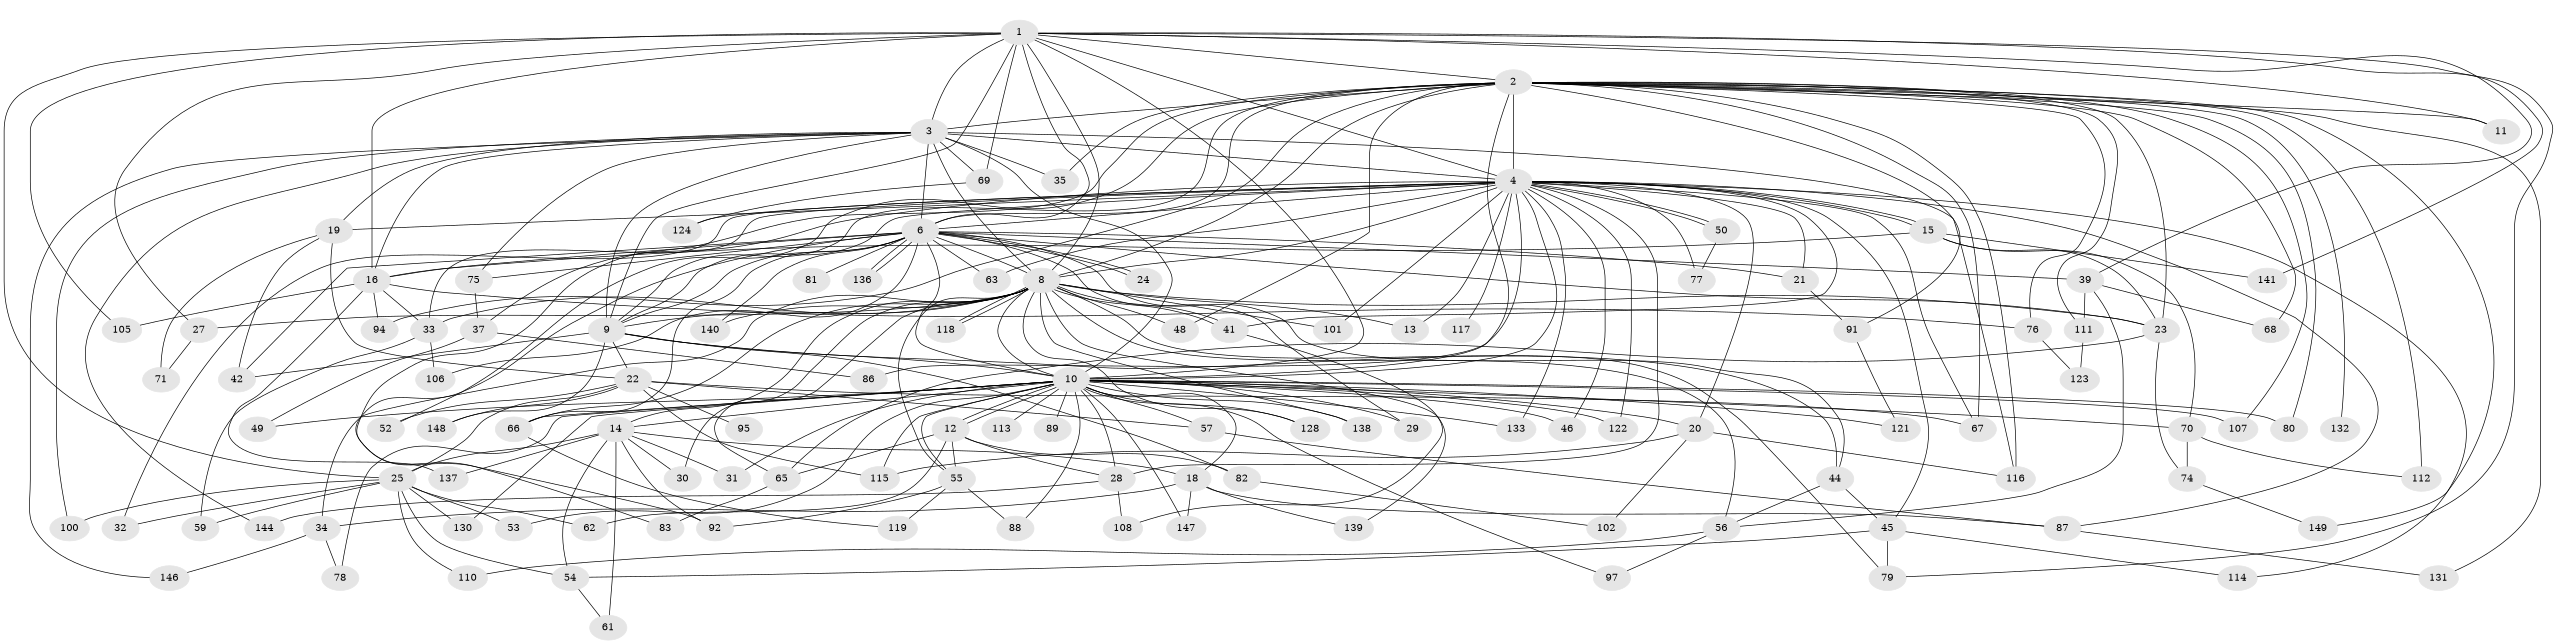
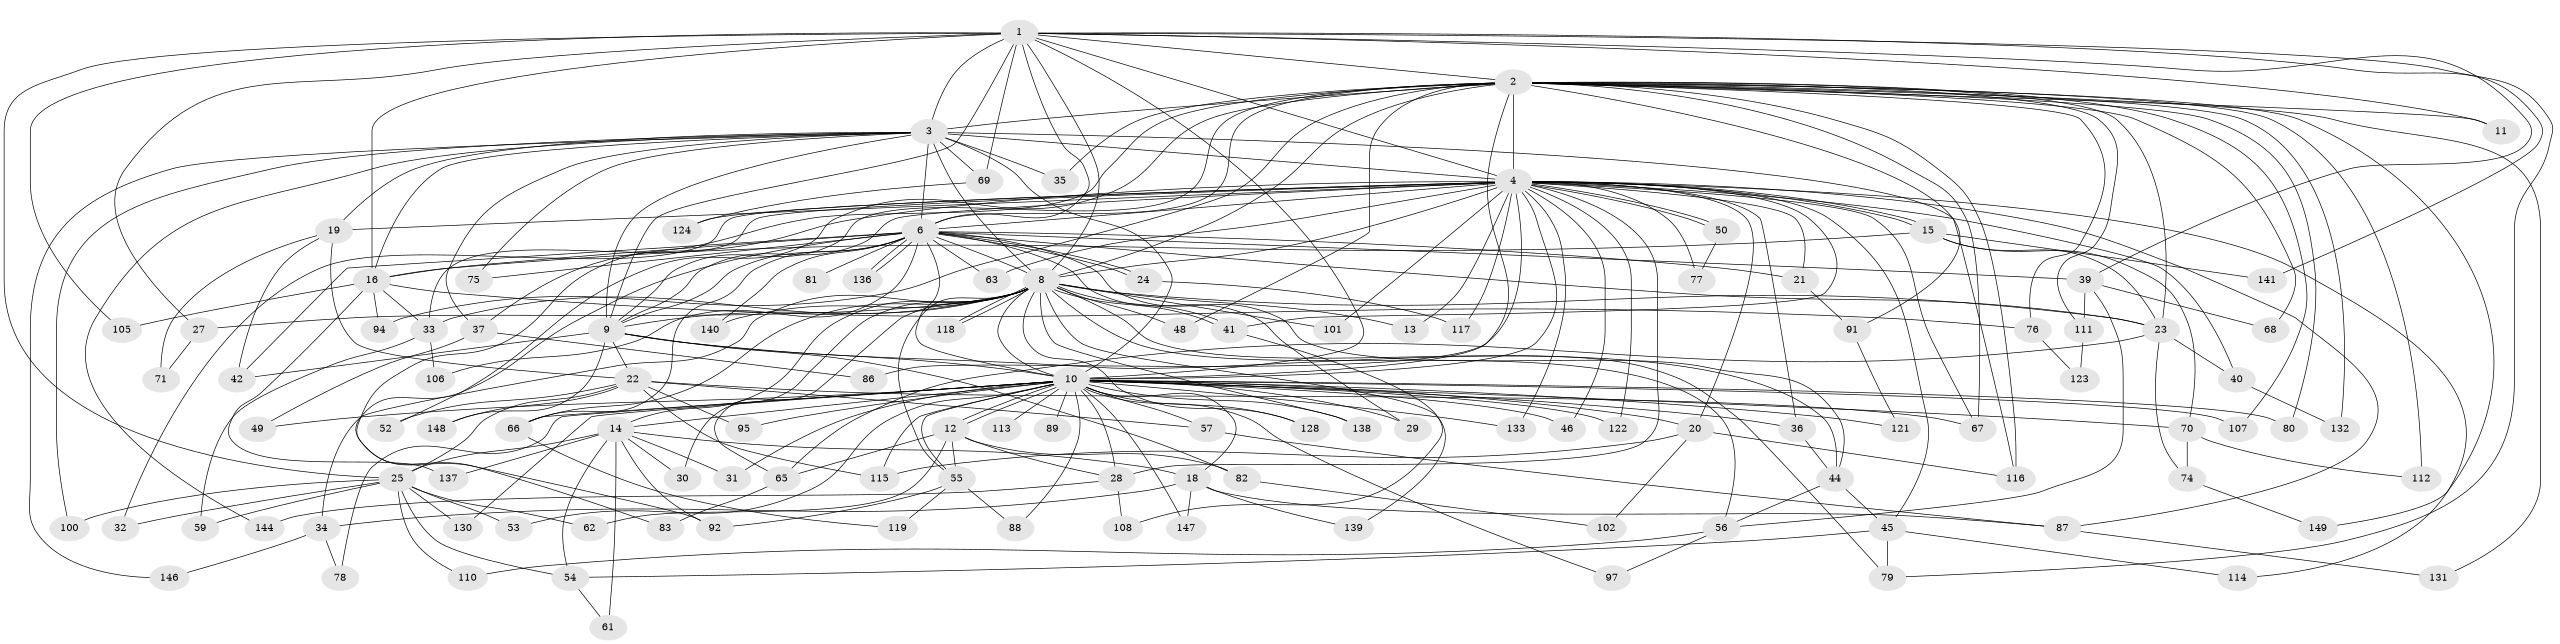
none -> (1306, 293)
(477, 308) -> (629, 153)
none -> (2237, 380)
none -> (870, 405)
none -> (1797, 429)
